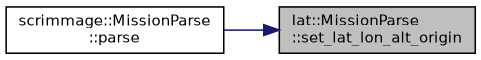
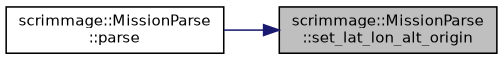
(377, 30) -> (388, 30)
